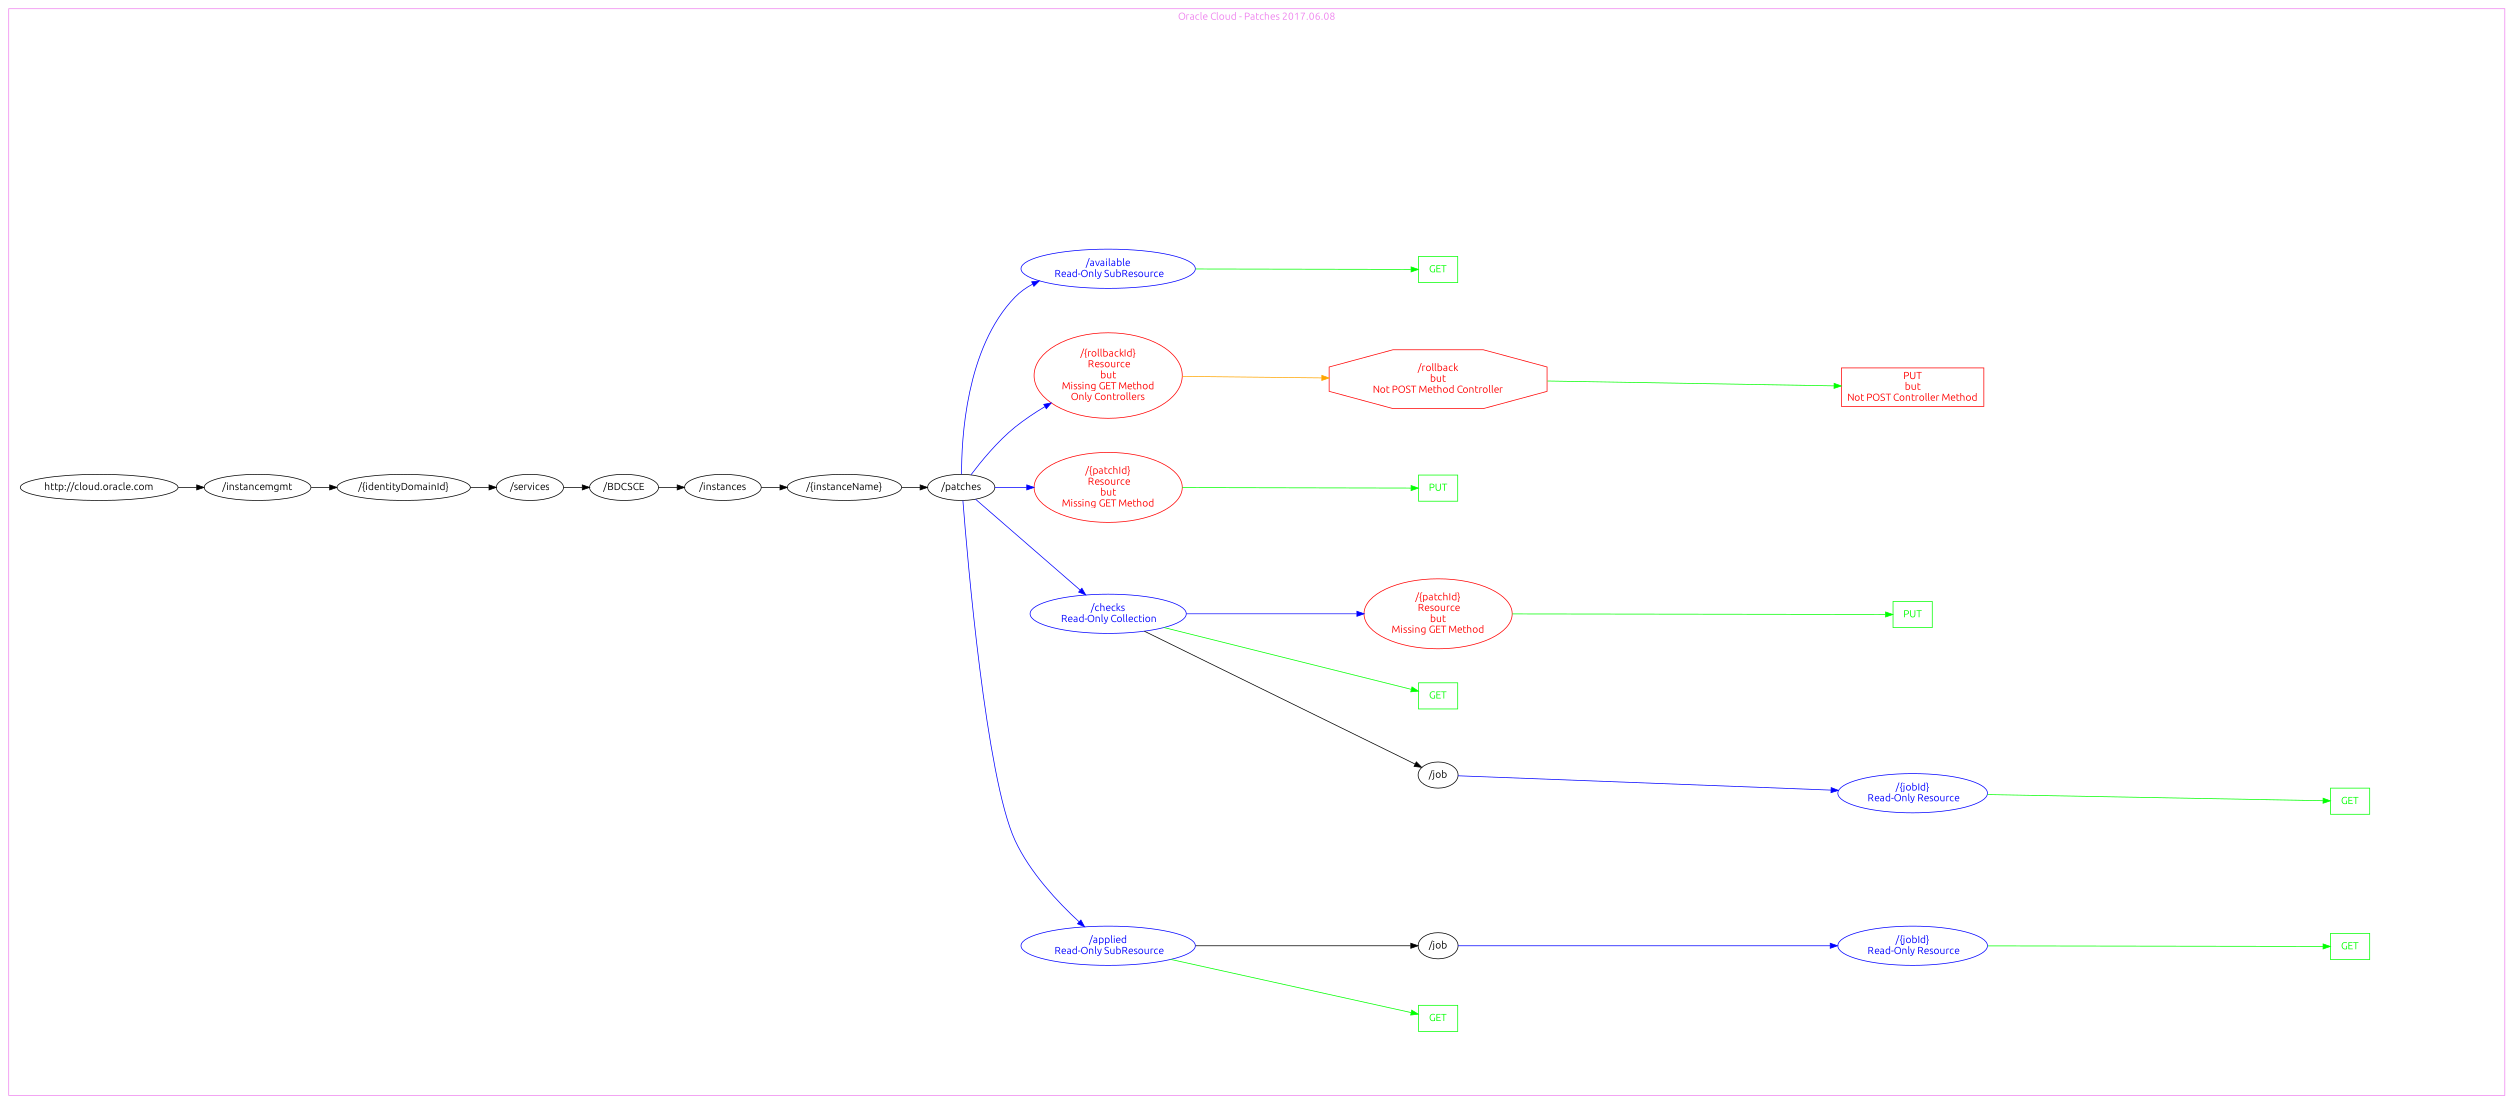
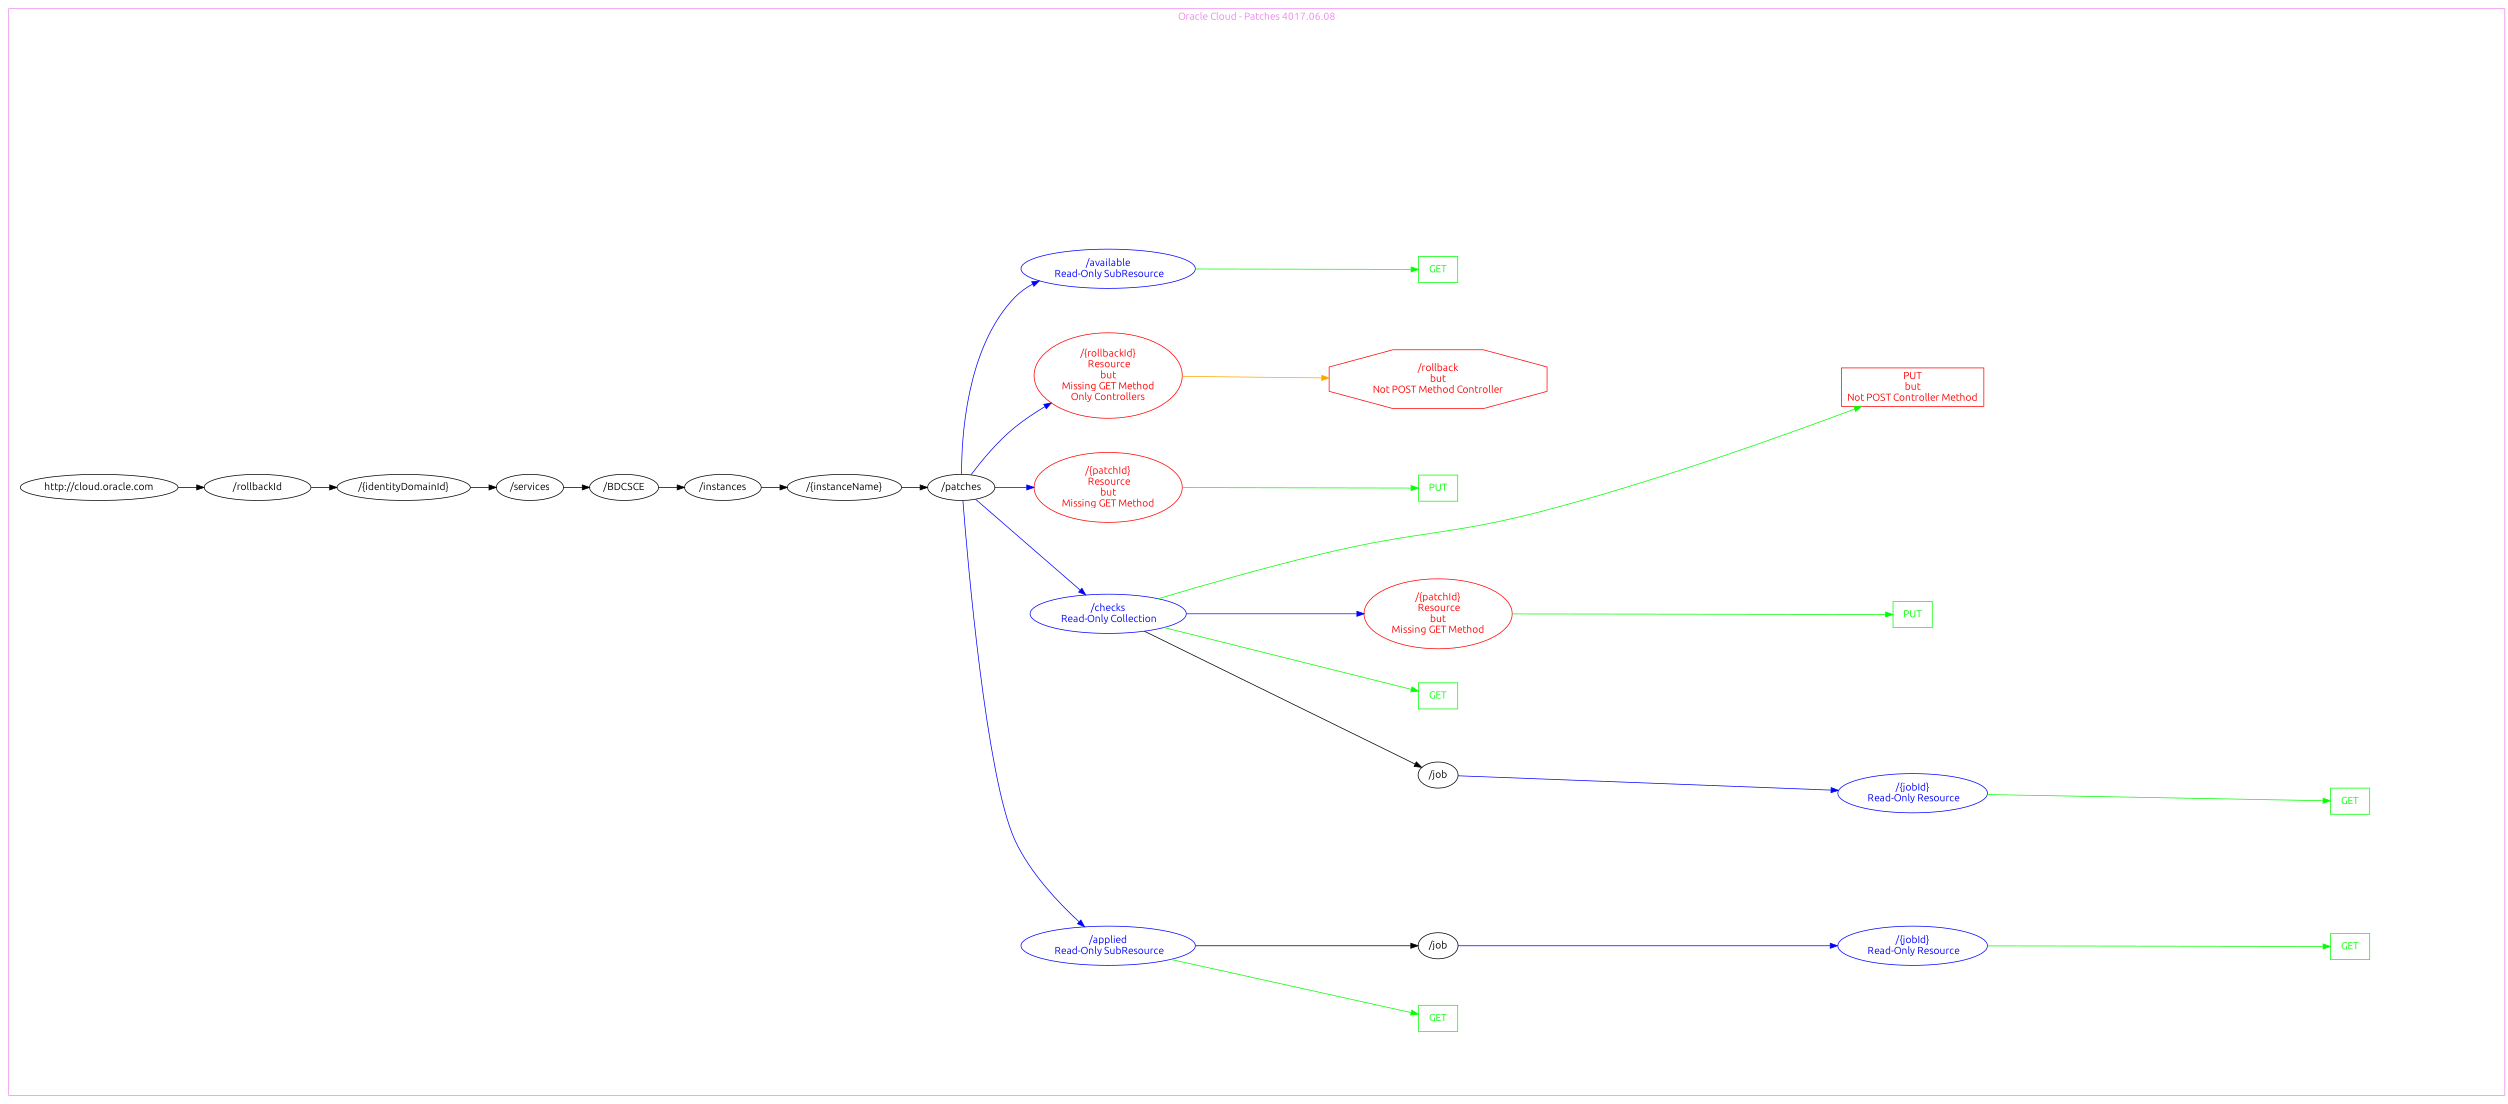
(1257, 17) -> (1257, 17)
(1691, 383) -> (1510, 519)
(258, 487) -> (258, 487)
